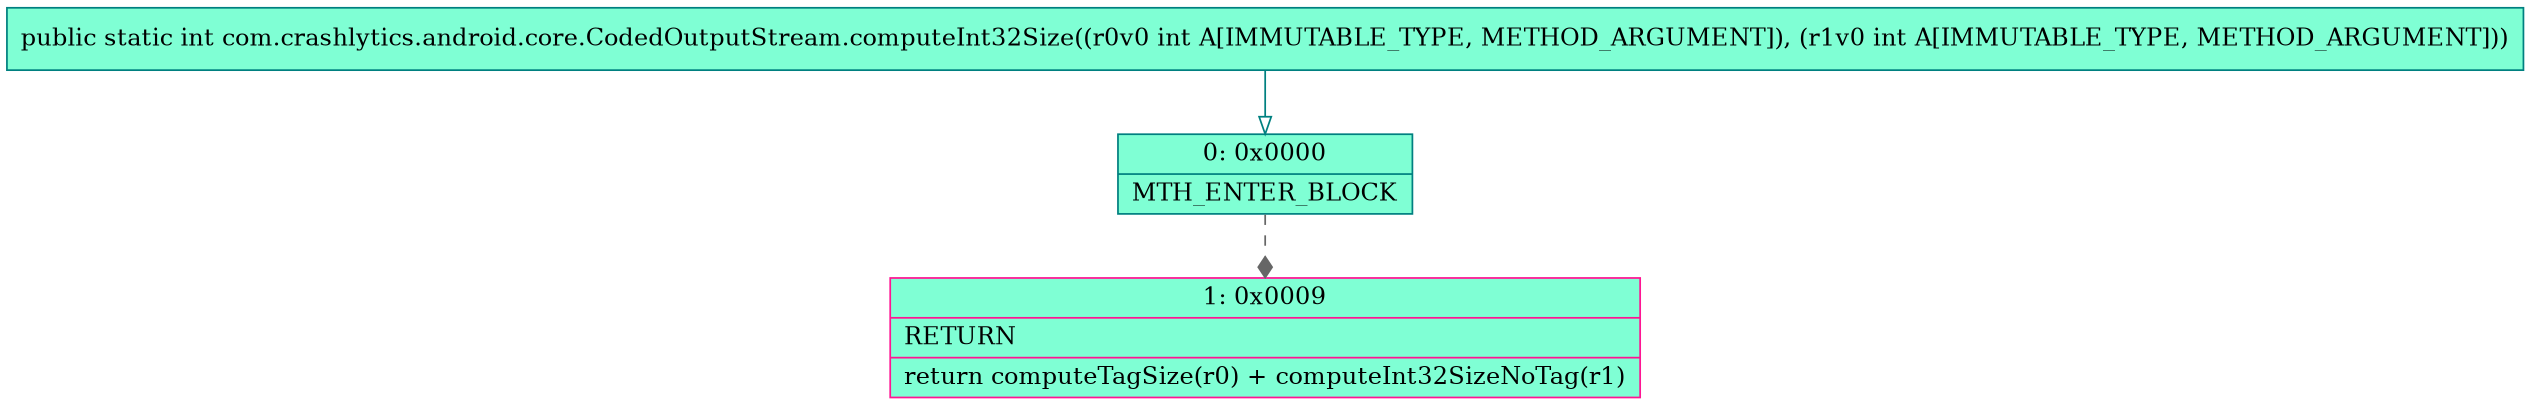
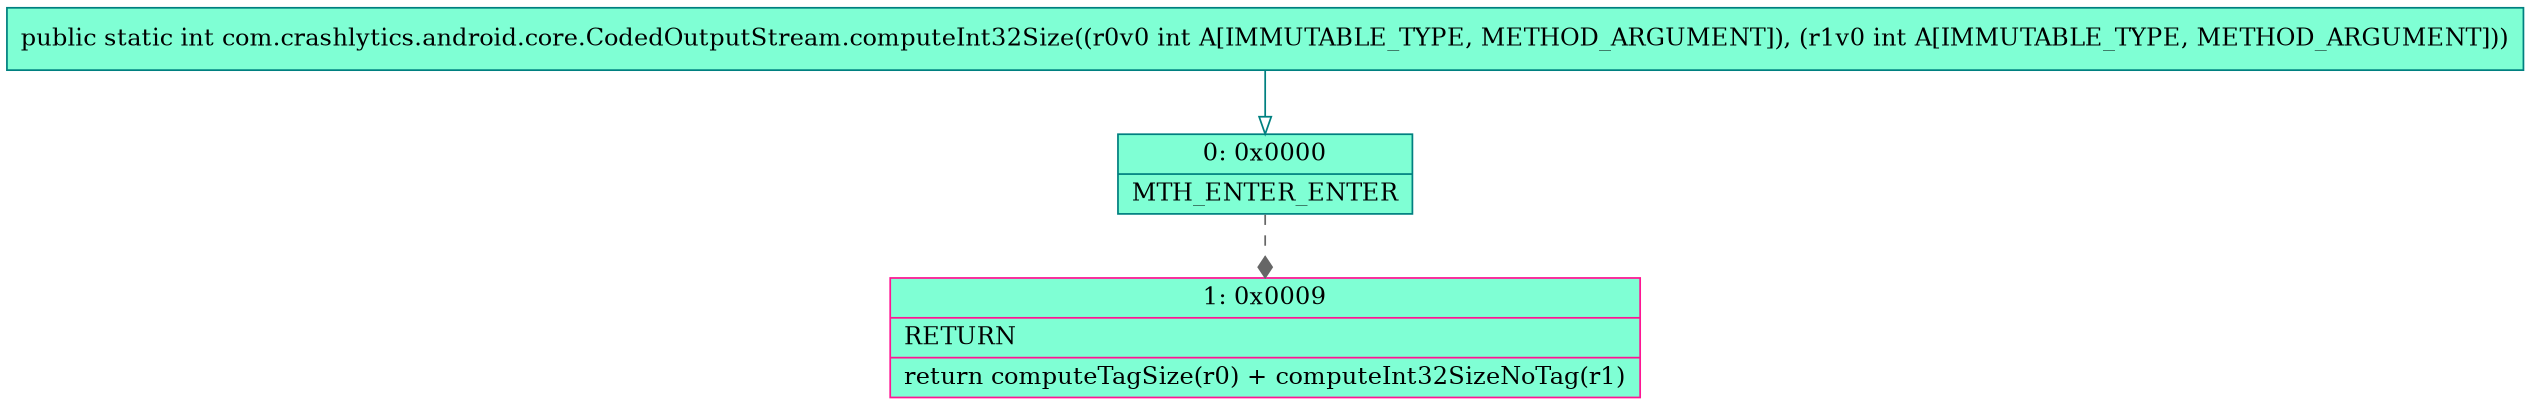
(1265, 193) -> (1265, 193)
